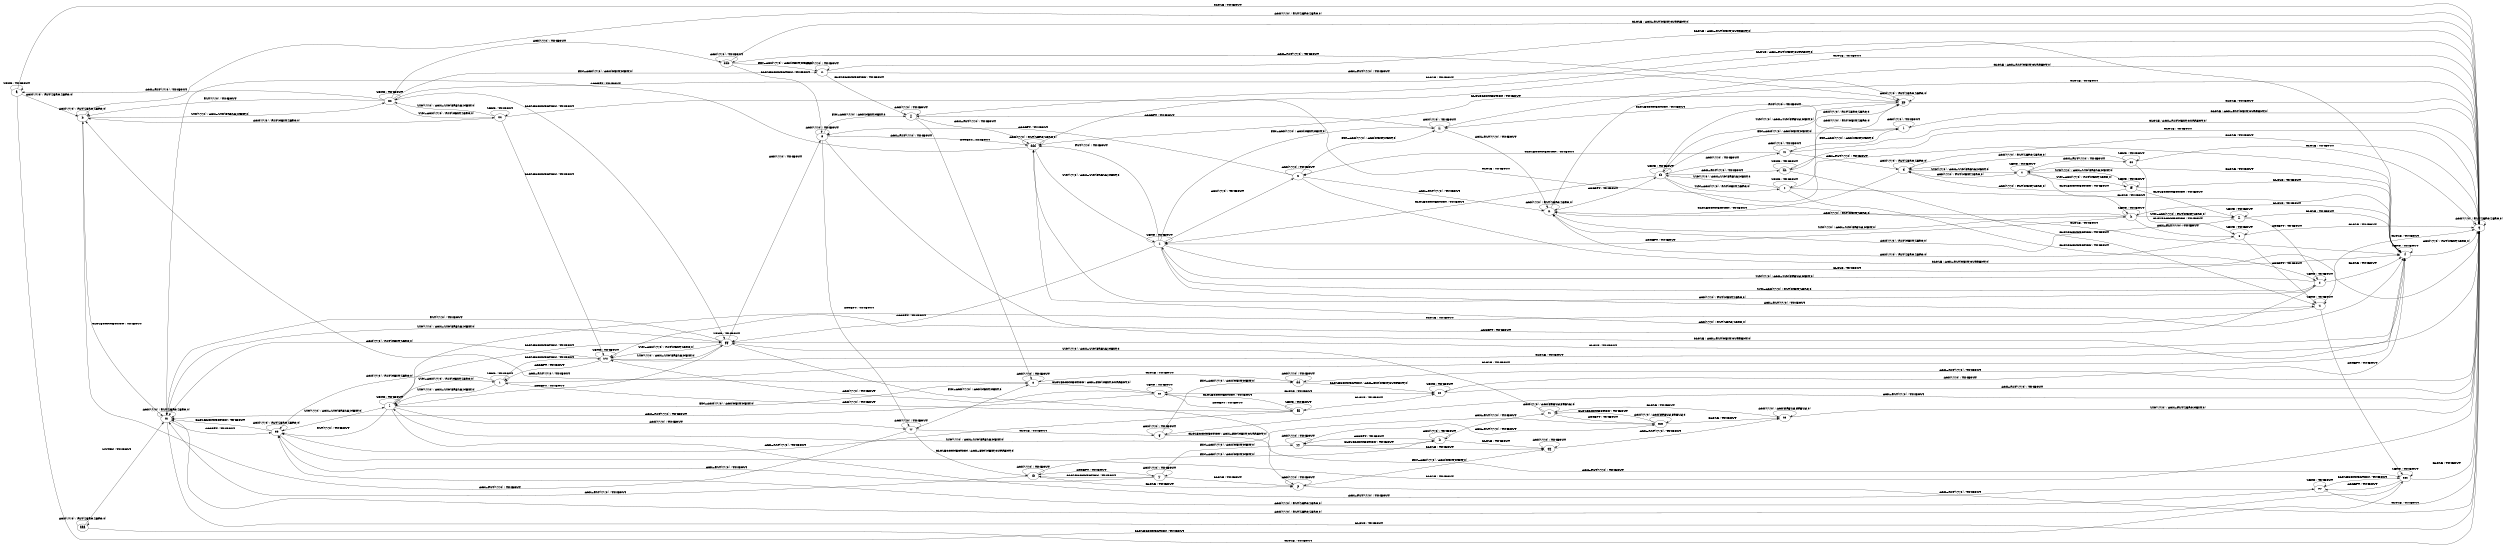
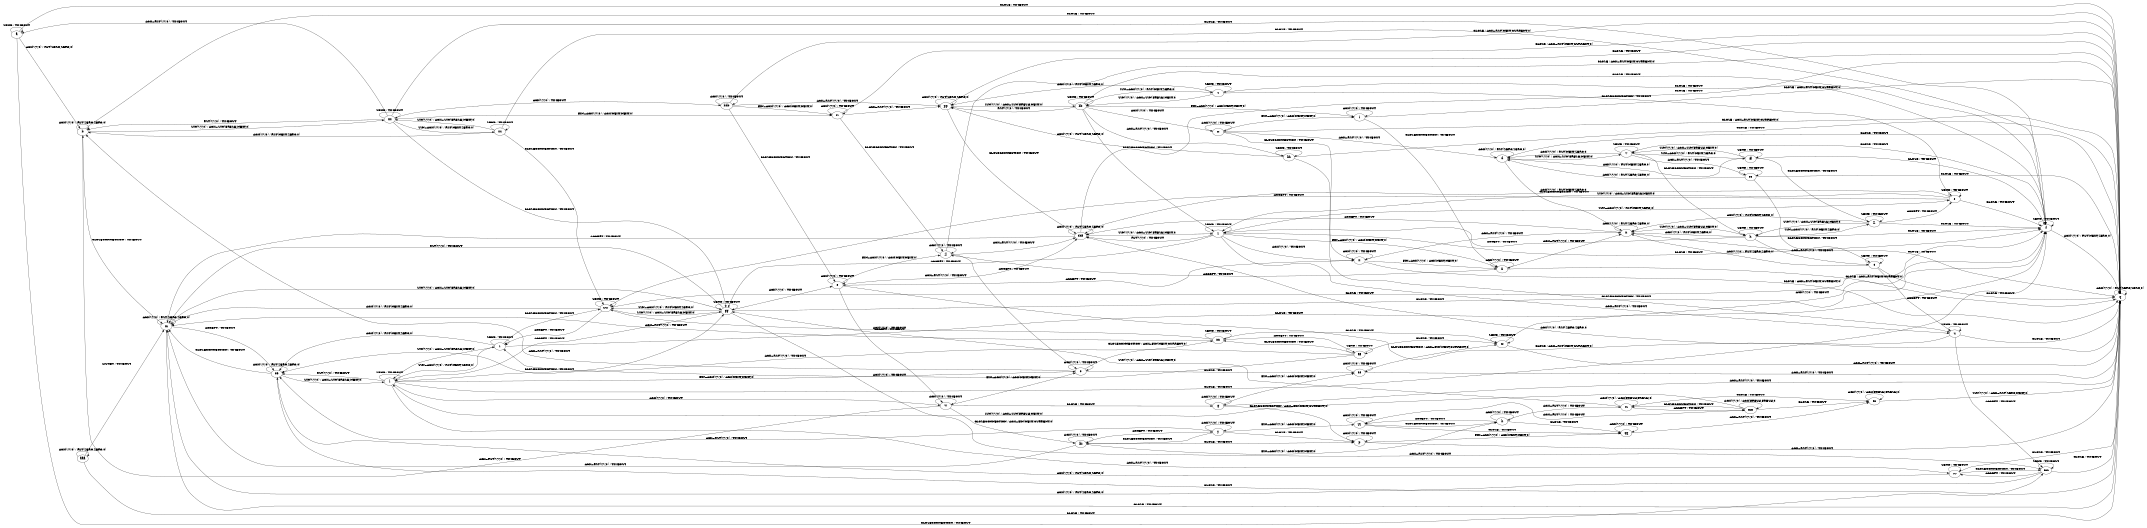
(1298, 14) -> (1081, 14)
(1605, 197) -> (1354, 219)
none -> (1813, 225)
